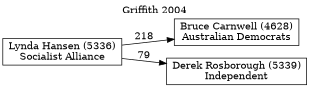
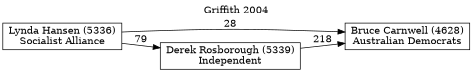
(144, 37) -> (230, 24)
none -> (319, 46)
